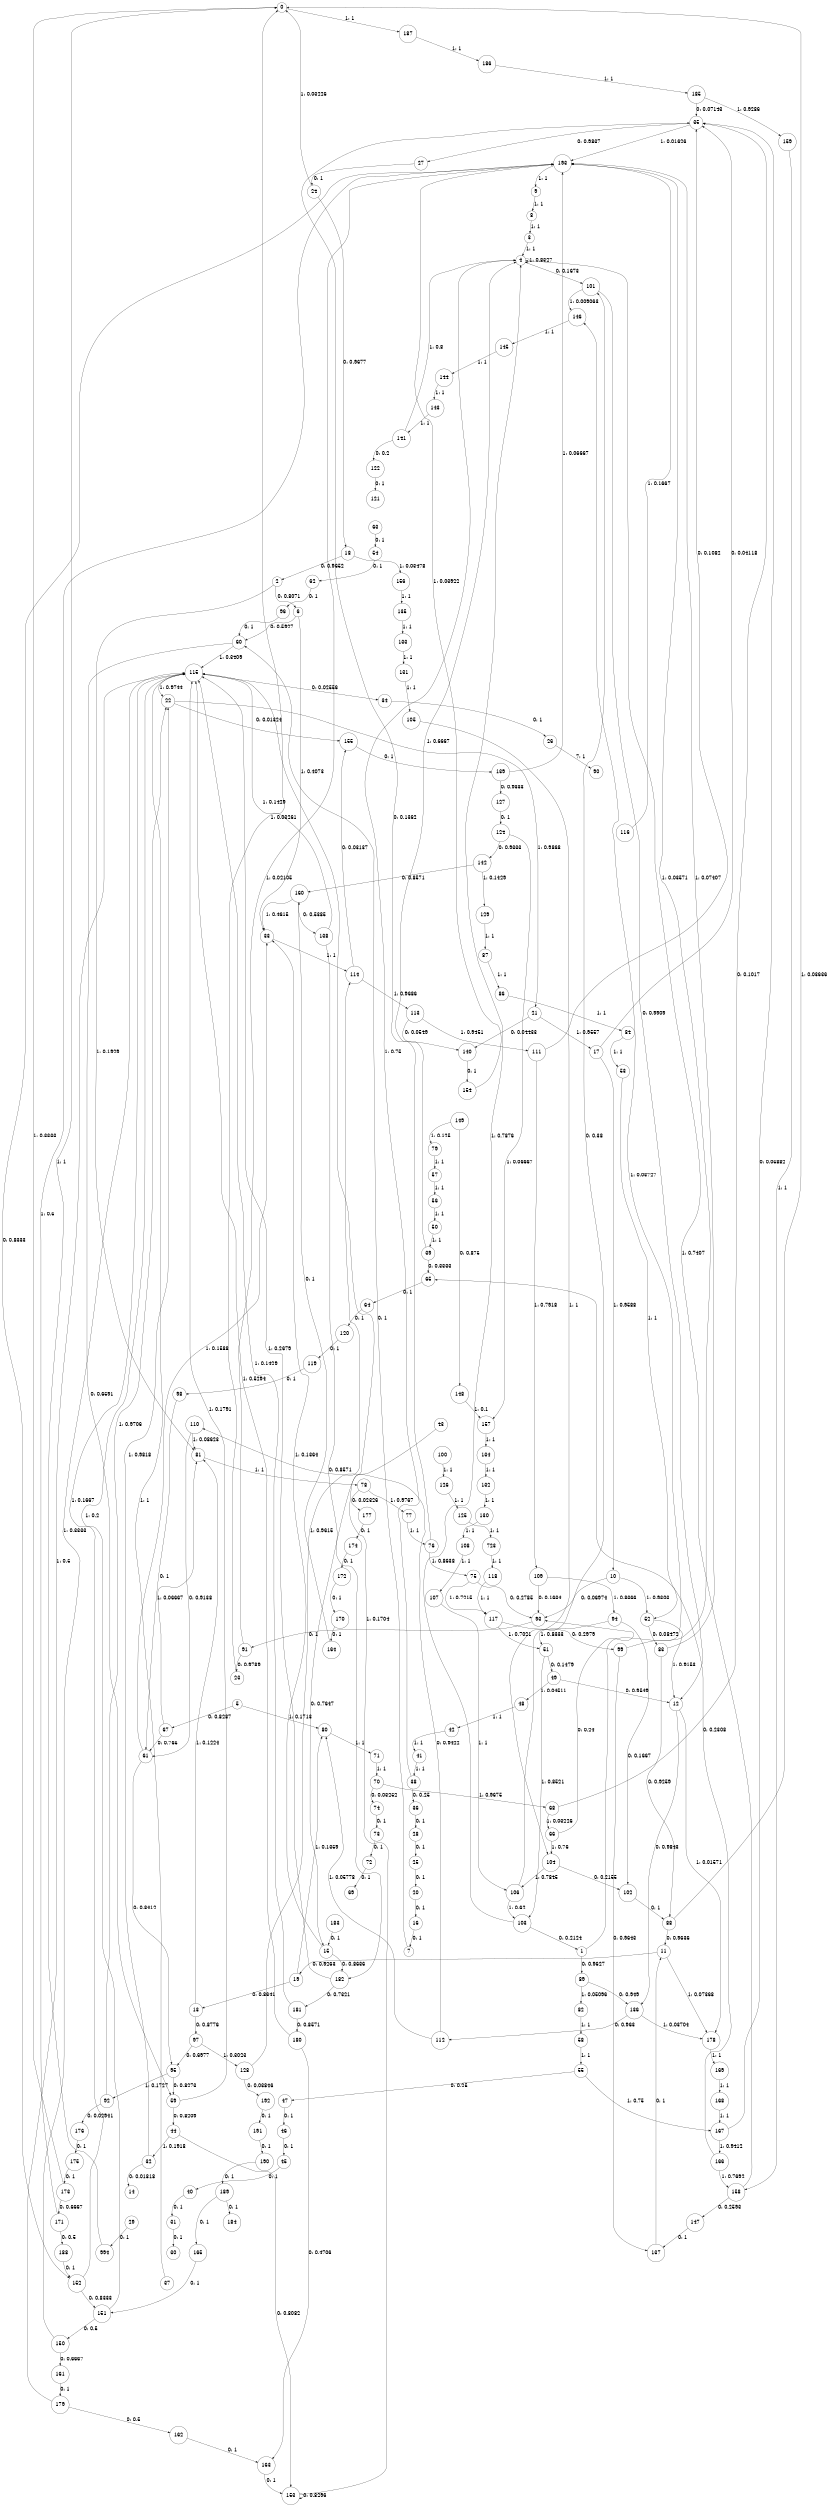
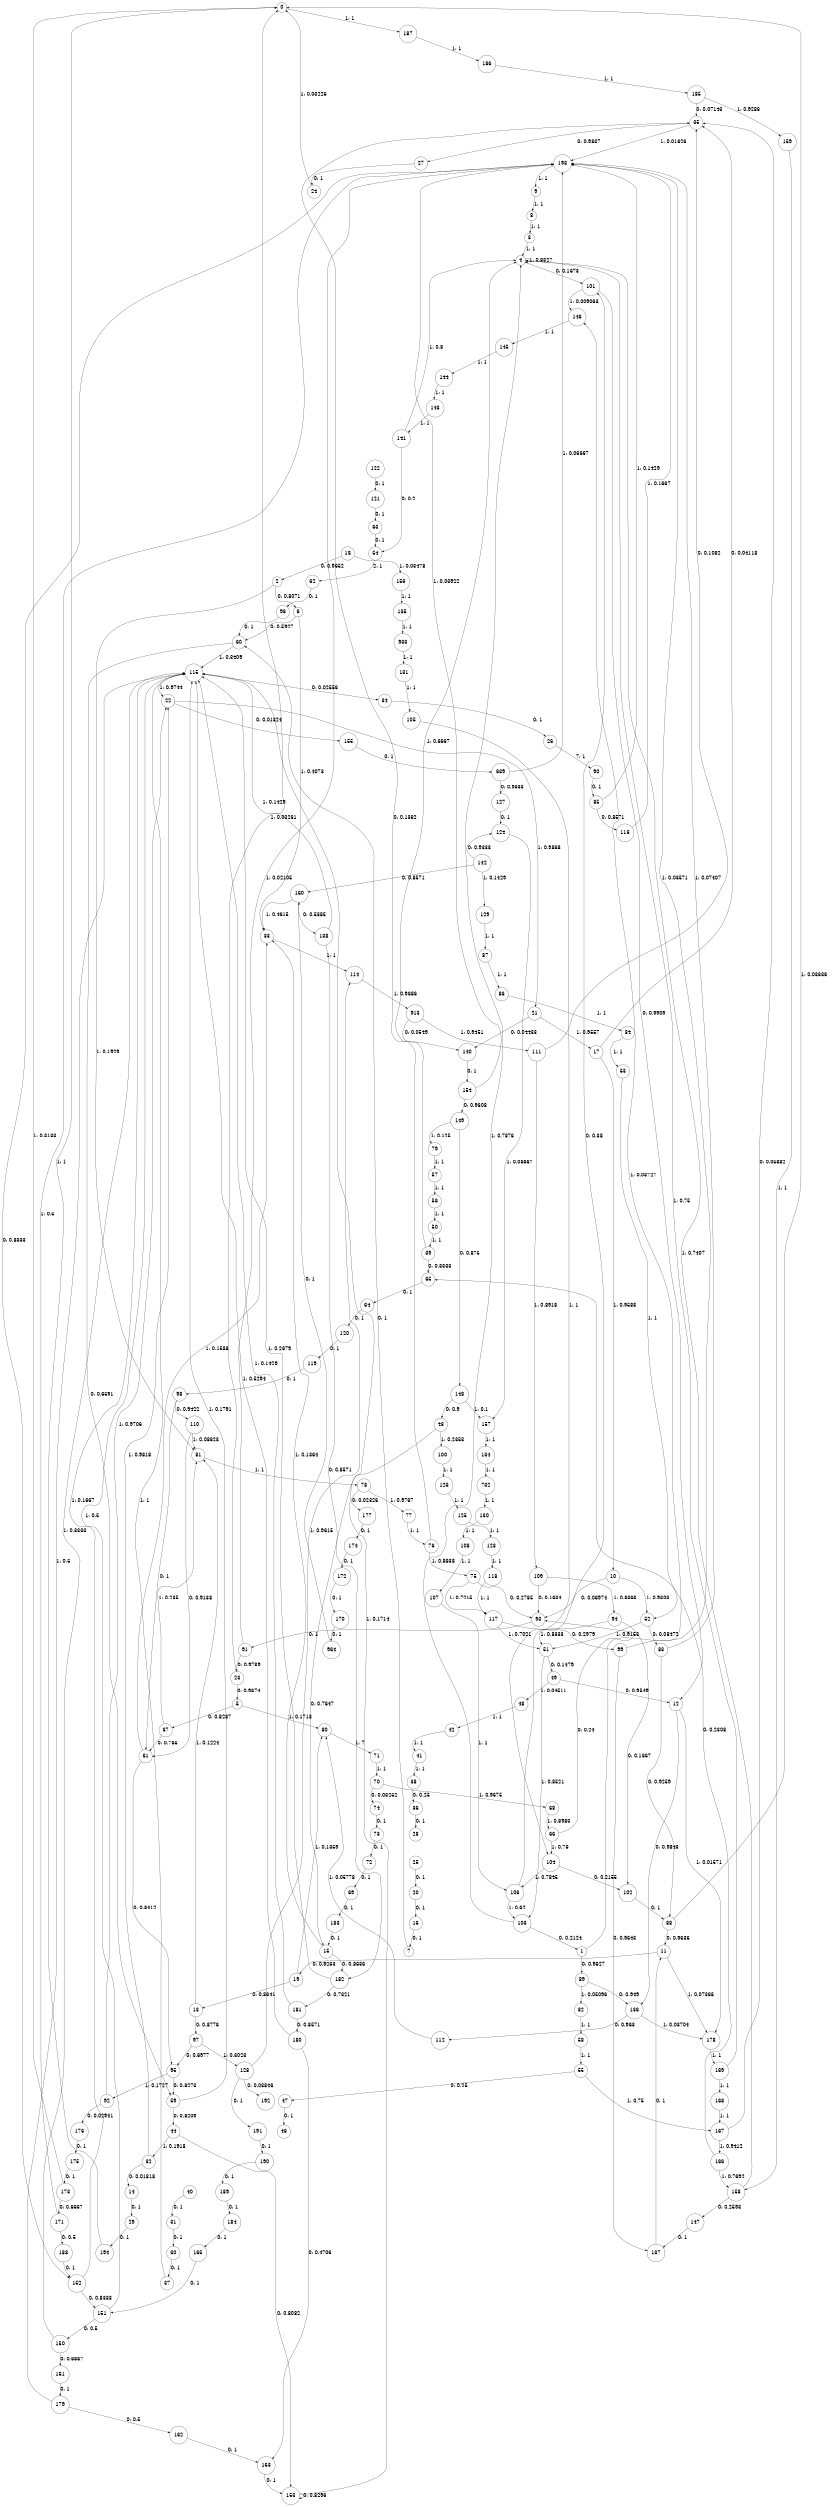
(343, 368) -> none
(380, 446) -> (402, 504)
none -> (375, 513)
(384, 566) -> (384, 566)
(403, 642) -> (403, 642)
(501, 772) -> (501, 772)
none -> (596, 802)
(497, 850) -> (471, 842)
(342, 859) -> none
(385, 990) -> (673, 1129)
(737, 991) -> none
(415, 1013) -> (415, 1013)
none -> (464, 1105)
(47, 1136) -> (47, 1136)
(548, 1306) -> (548, 1306)
none -> (446, 1407)
none -> (441, 1438)
(486, 1485) -> (486, 1485)
(97, 1516) -> (97, 1516)
(491, 1546) -> (491, 1546)
(172, 1598) -> (172, 1598)
(380, 1620) -> (380, 1620)
(678, 1648) -> (599, 1638)
(332, 1650) -> (332, 1650)
(422, 1650) -> (176, 1412)
none -> (237, 1691)
(366, 1743) -> (366, 1743)
(561, 1821) -> (561, 1821)
(416, 1848) -> none
none -> (344, 1906)
(261, 2115) -> (232, 2104)
(284, 2162) -> none
none -> (132, 2206)
(199, 2216) -> (216, 2237)
(105, 2253) -> (105, 2253)
none -> (170, 2267)
